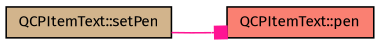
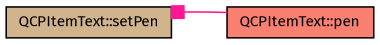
(191, 33) -> (207, 12)
